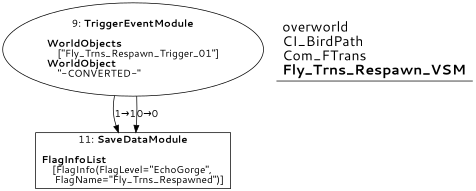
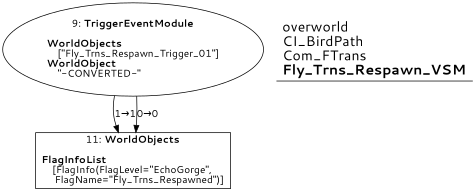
(142, 140) -> (142, 140)
